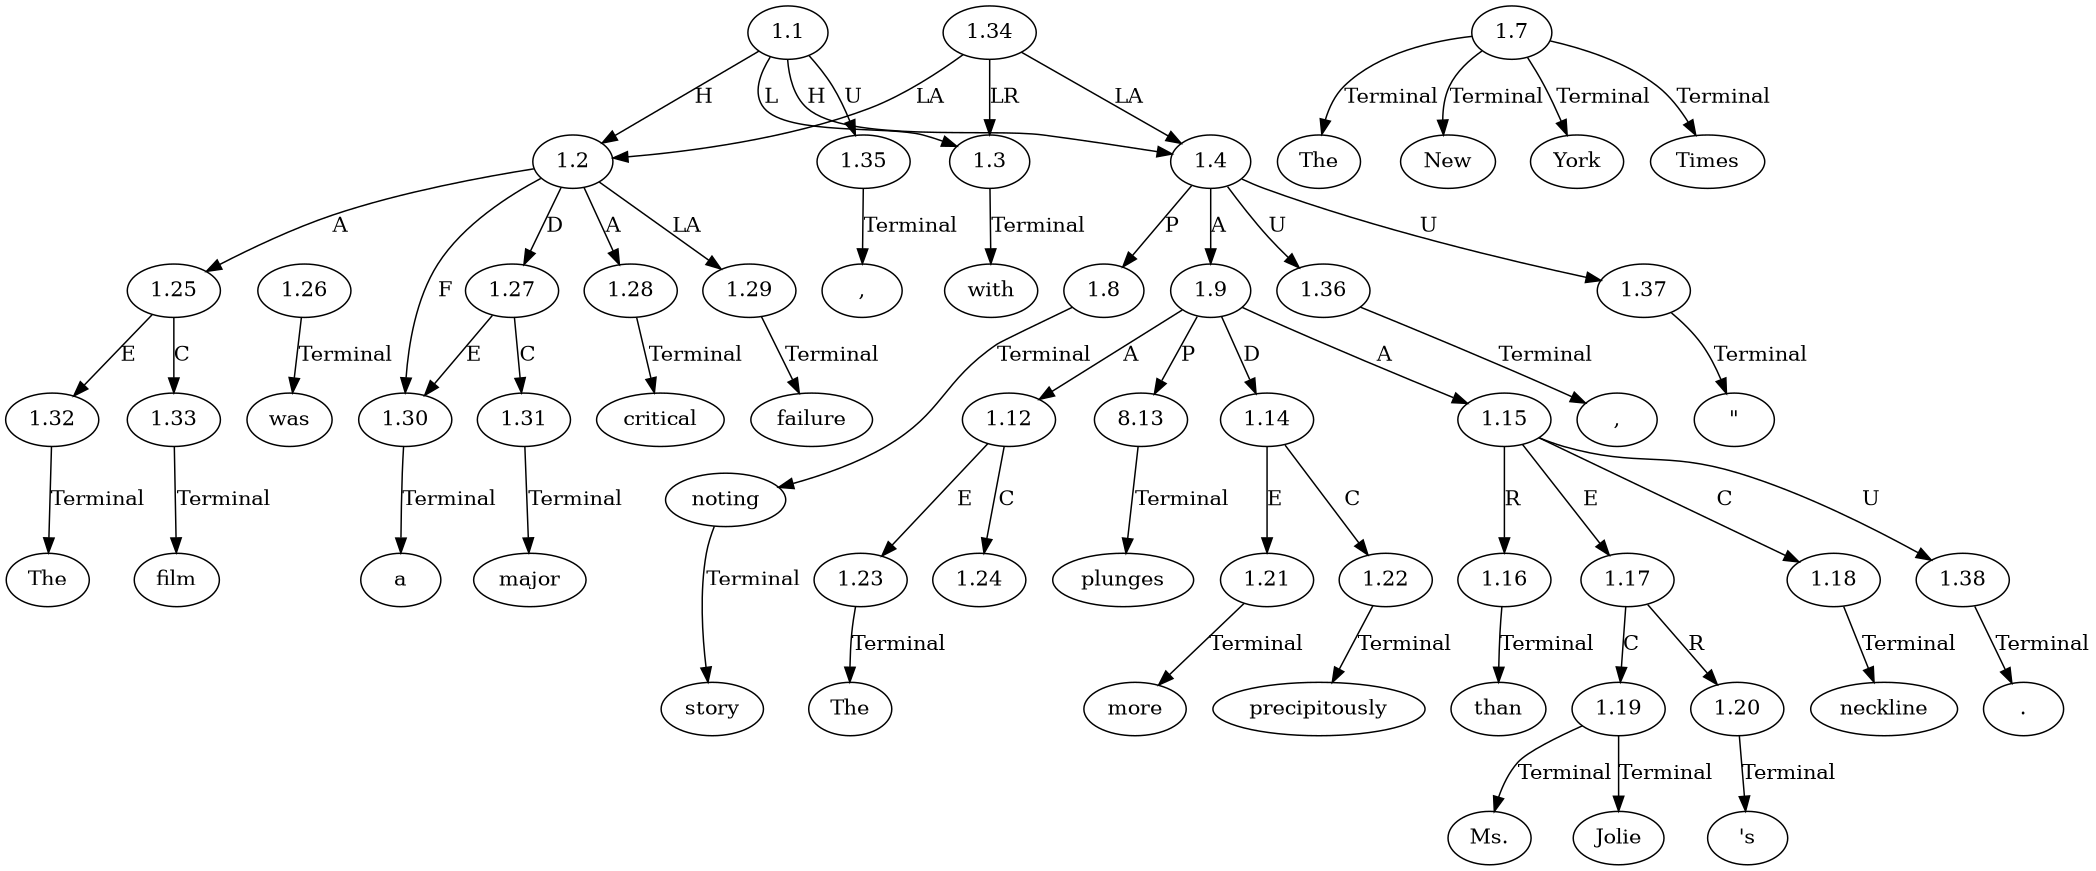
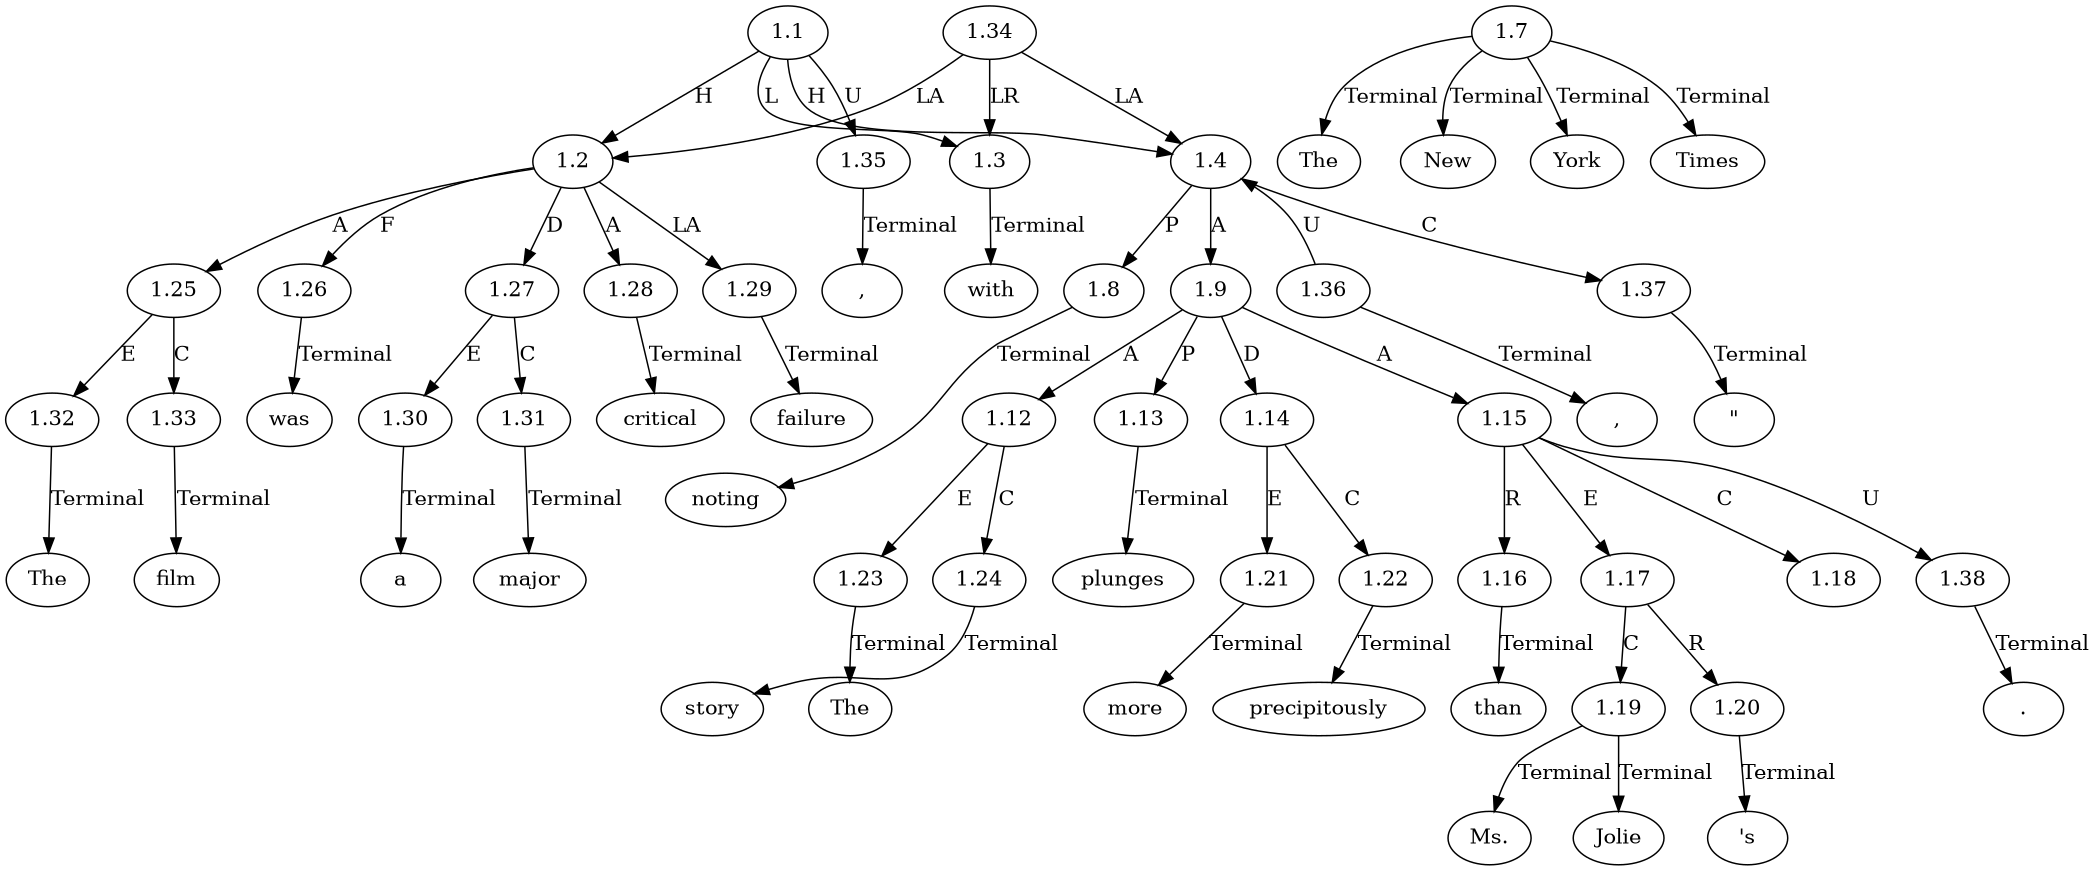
(1256, 223) -> (1292, 220)
(1429, 226) -> (1429, 226)
(443, 258) -> (400, 205)
(1141, 420) -> (1141, 420)
(702, 596) -> (888, 679)
(1884, 709) -> none
